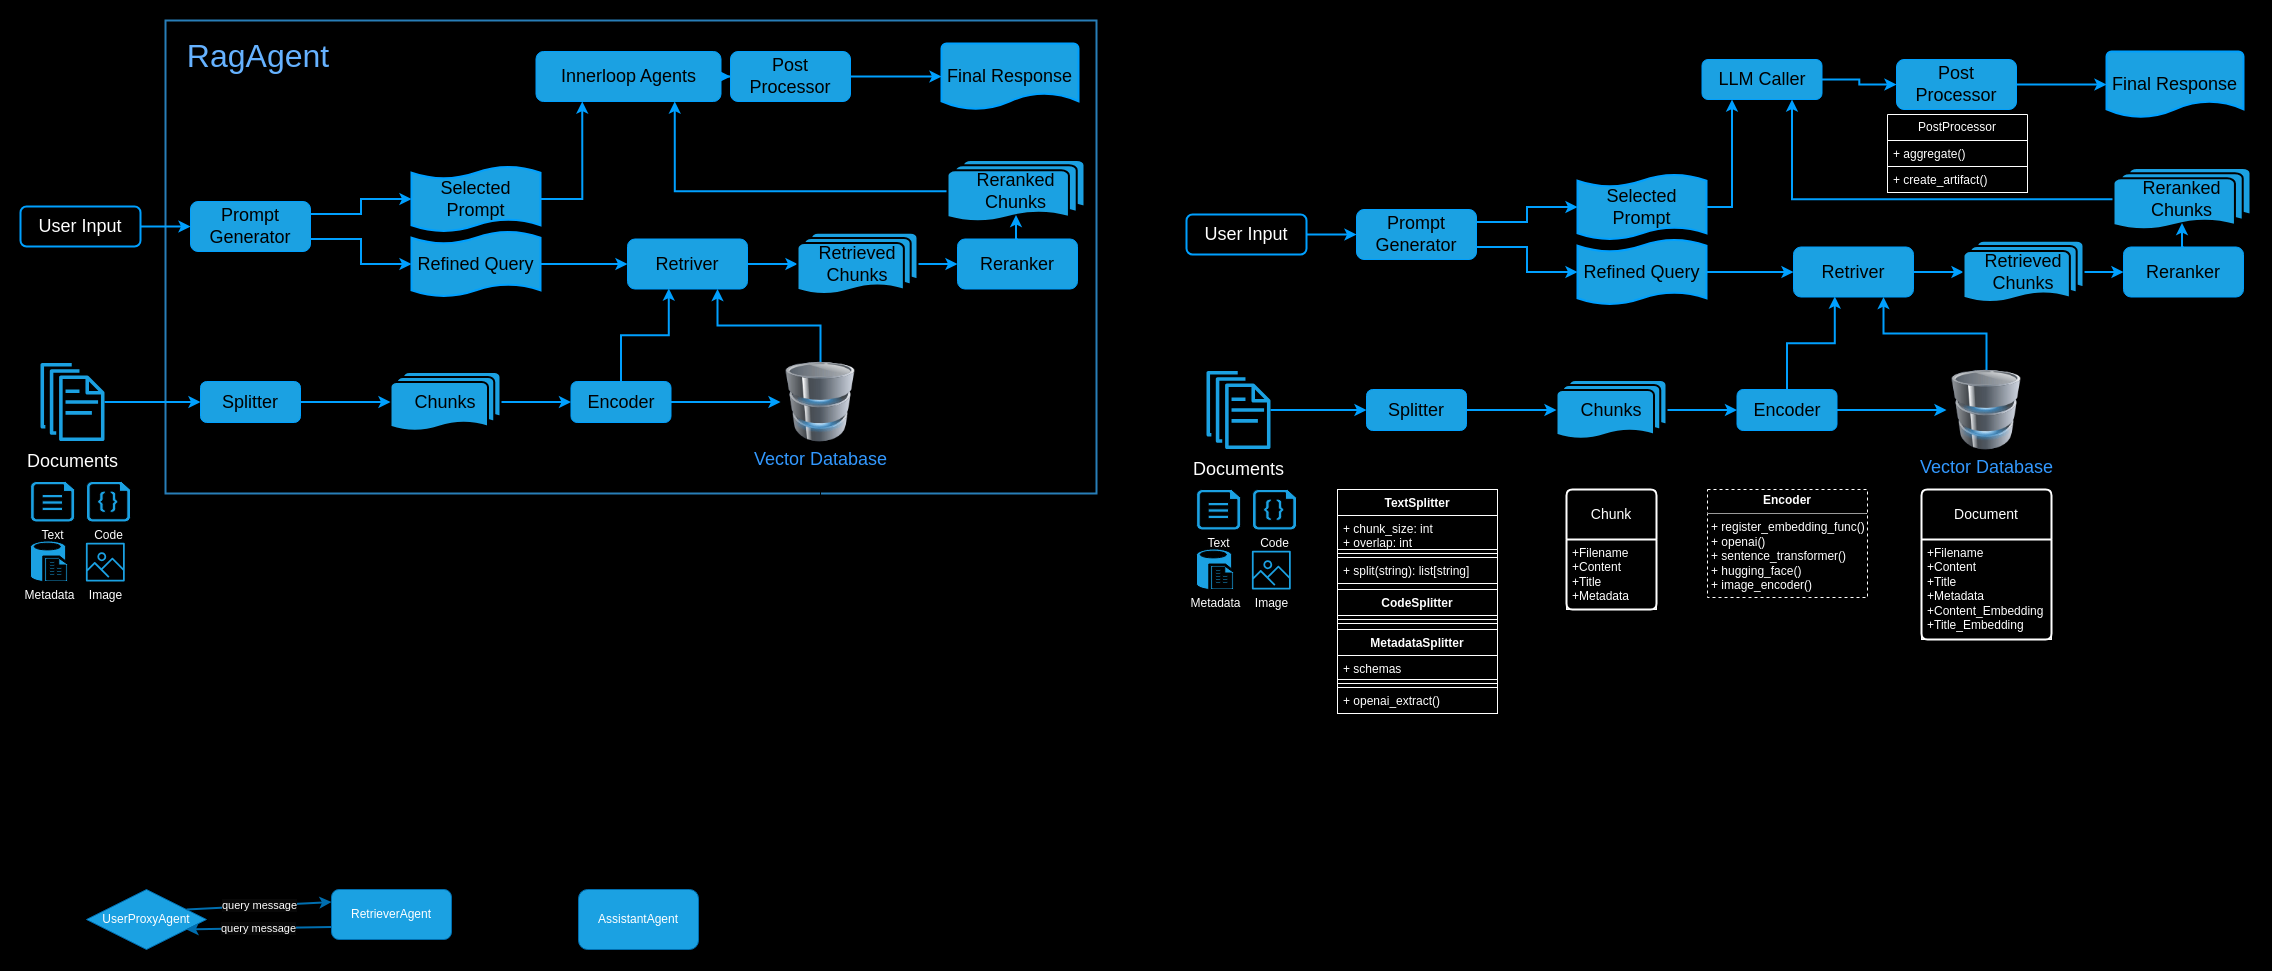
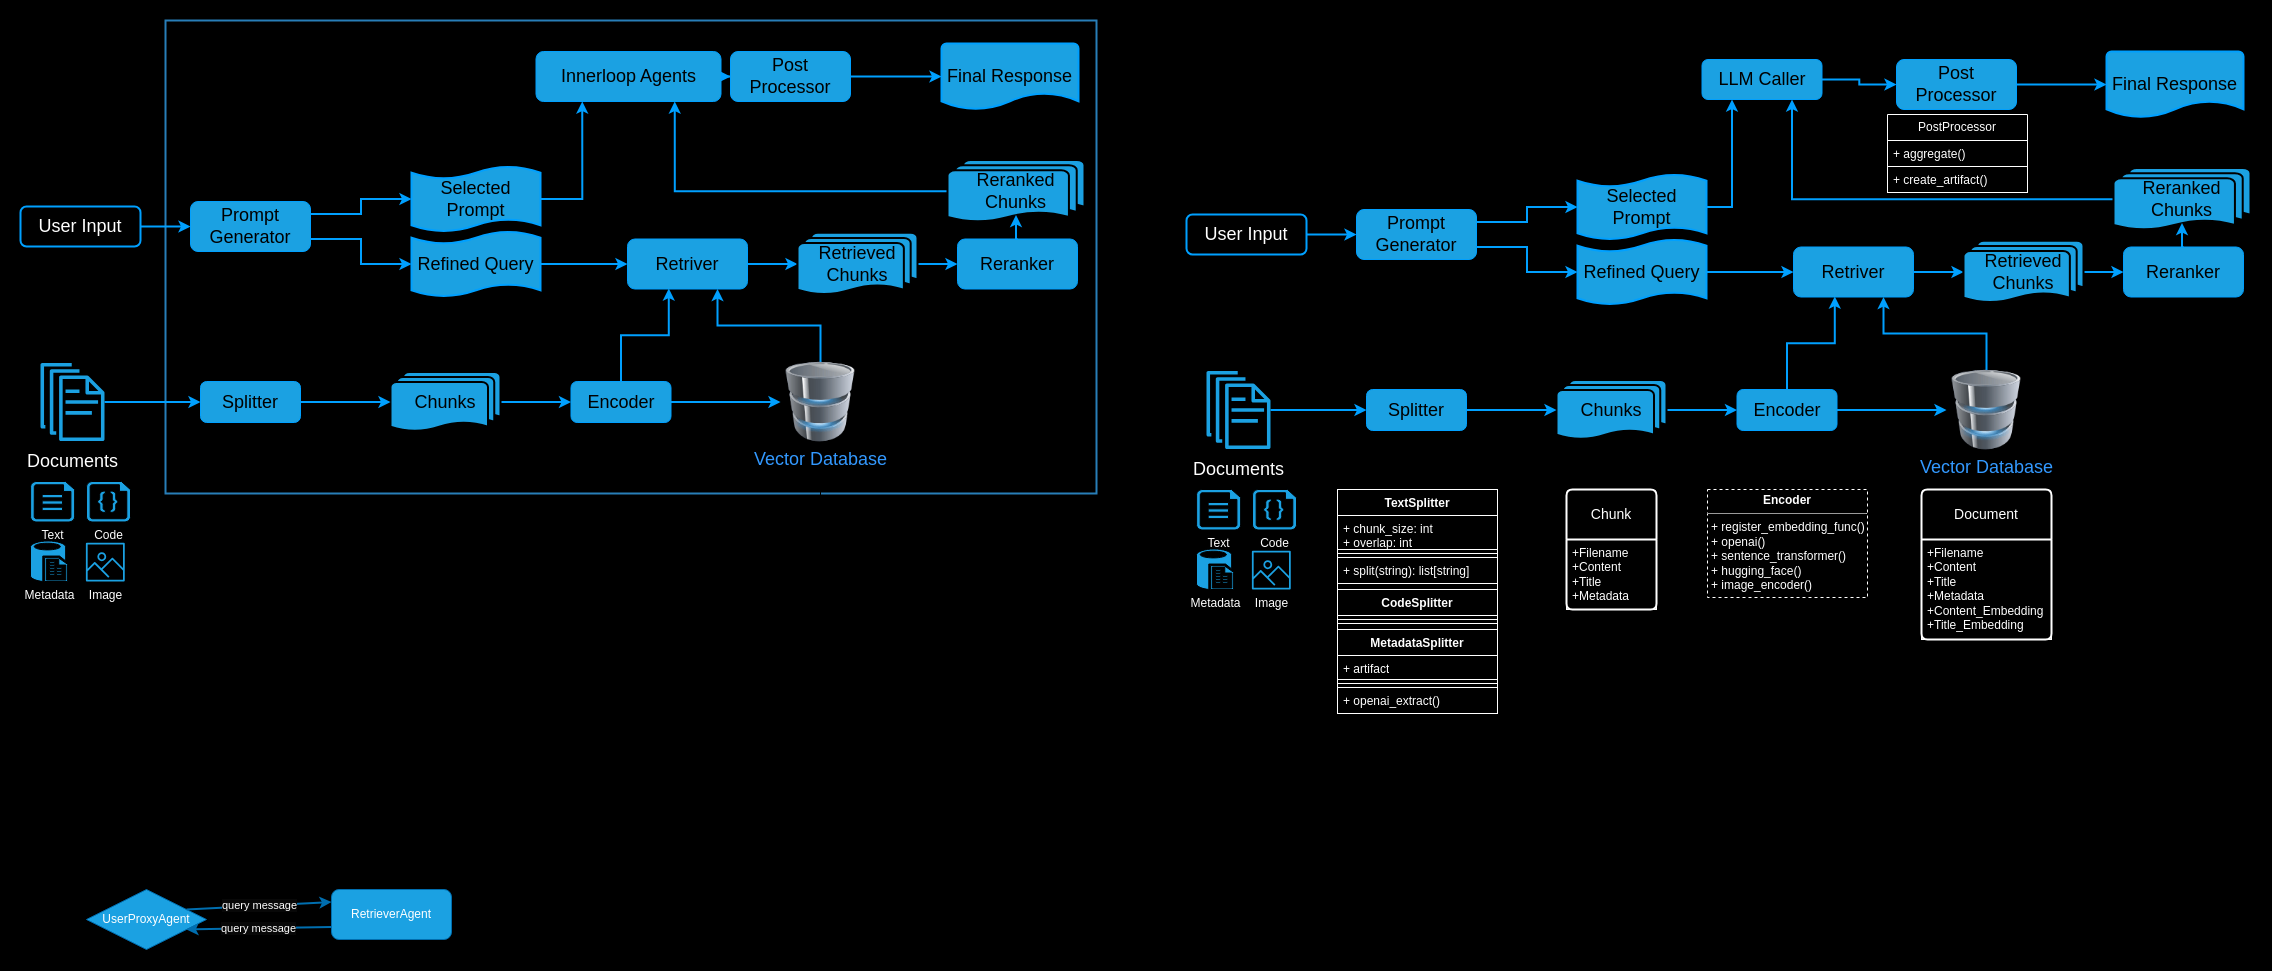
(259, 56) -> none
(1372, 670) -> (1374, 670)
(639, 920) -> none
